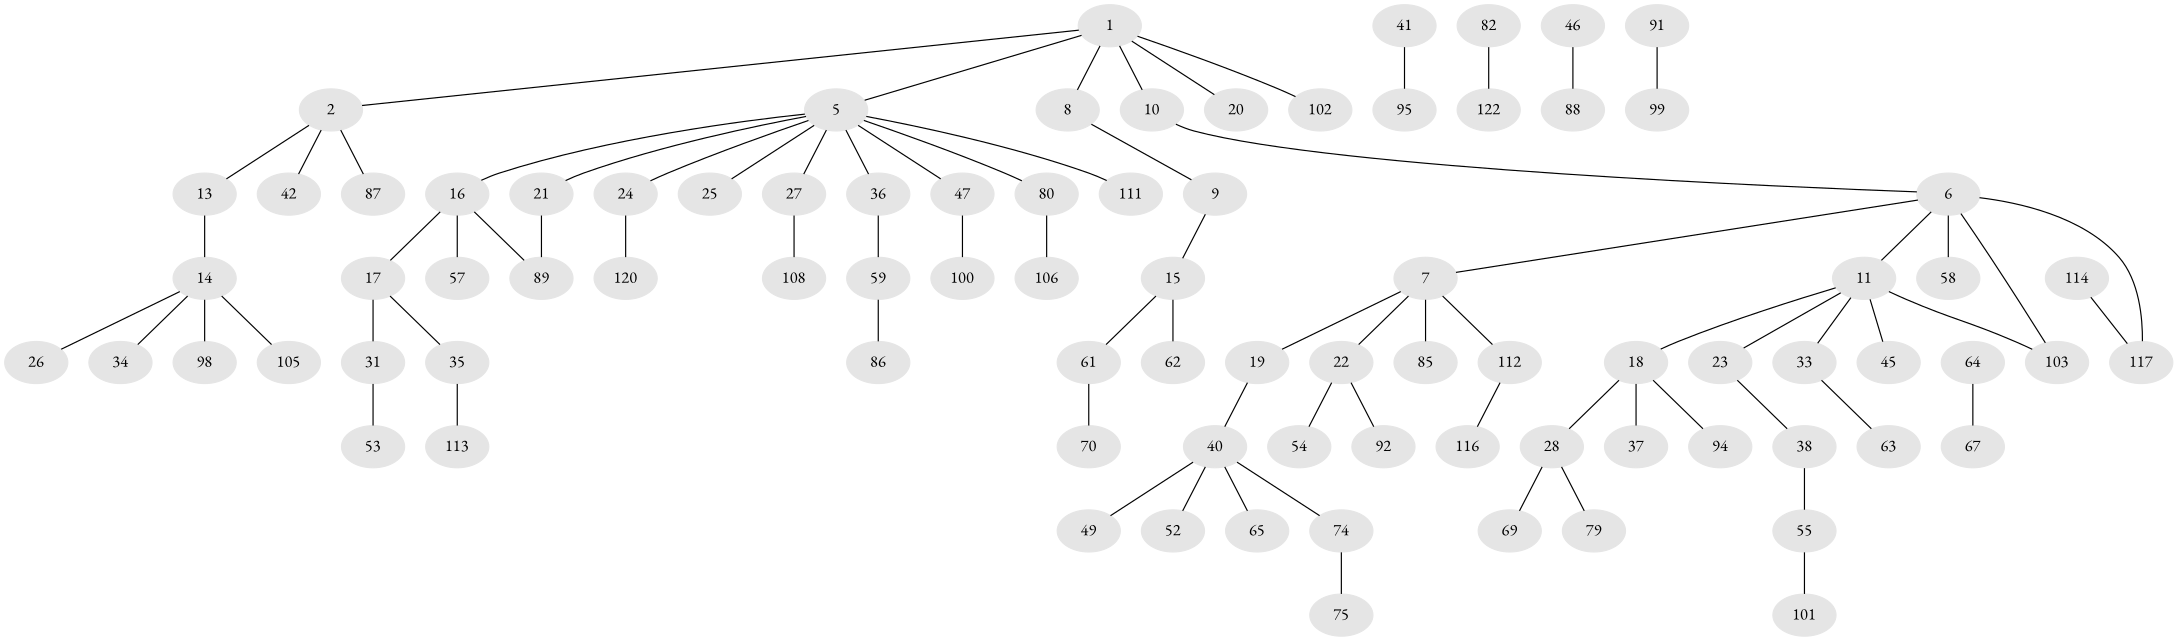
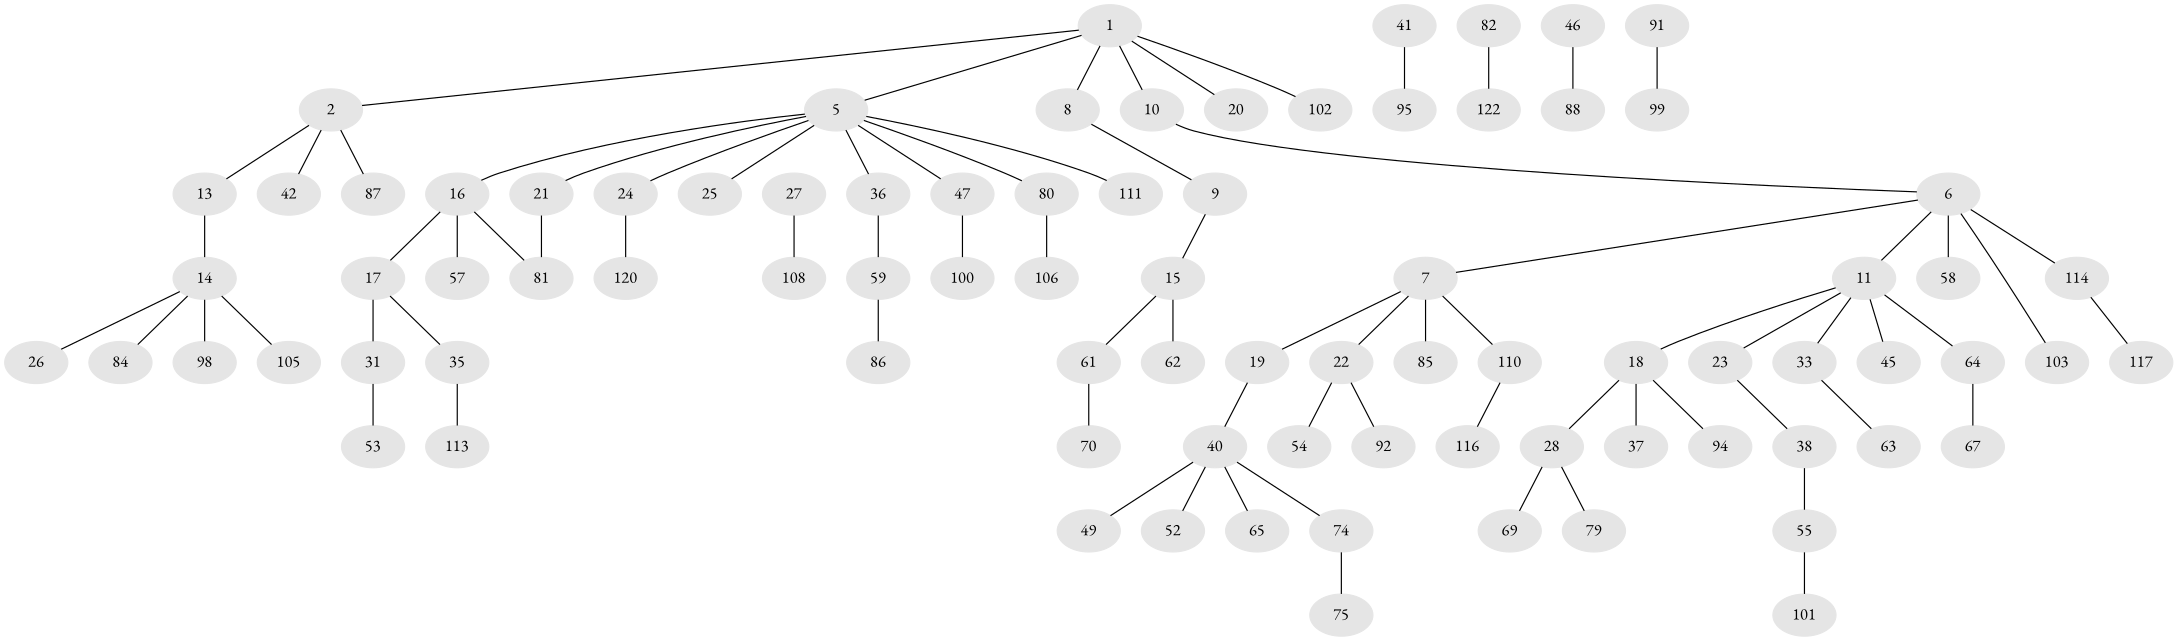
(815, 152) -> none
(2094, 236) -> (2013, 236)
(541, 278) -> (541, 278)
(1961, 320) -> (1919, 320)
(120, 363) -> (120, 363)
(1510, 363) -> (1510, 363)
